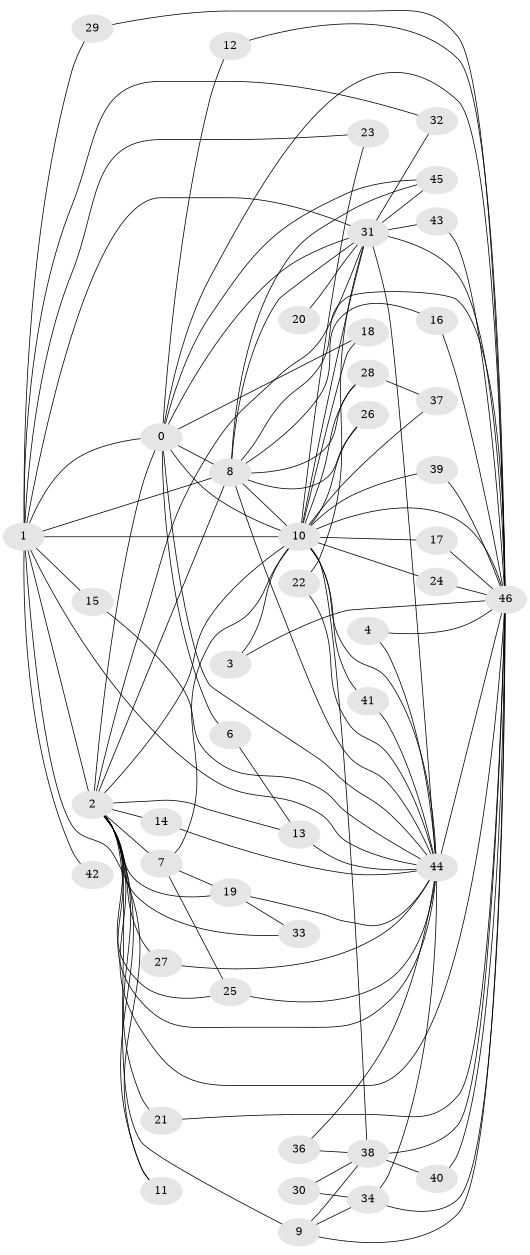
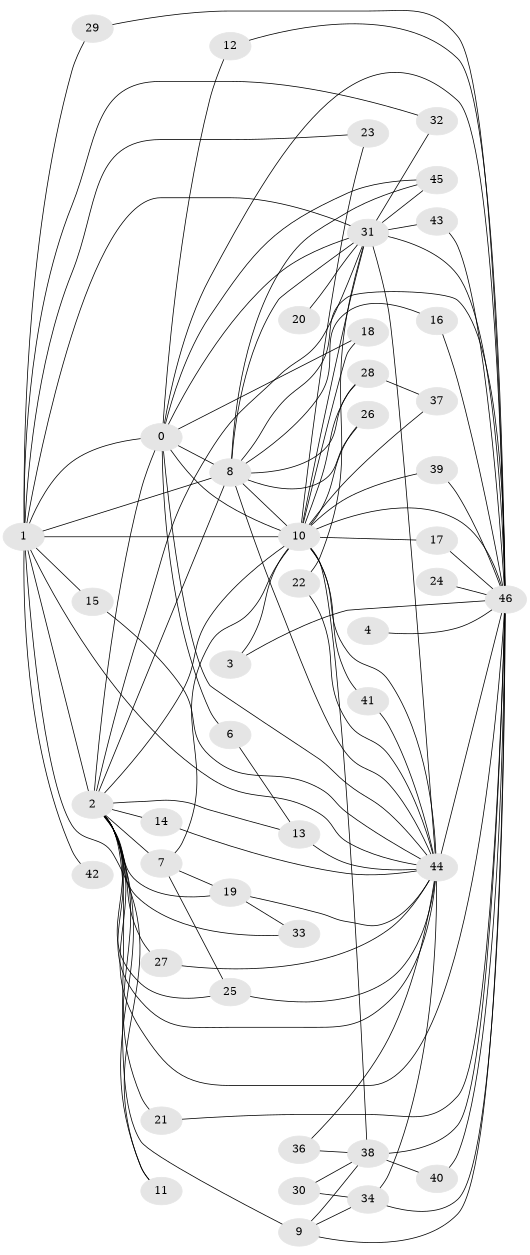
(368, 559) -> none
(407, 702) -> none
